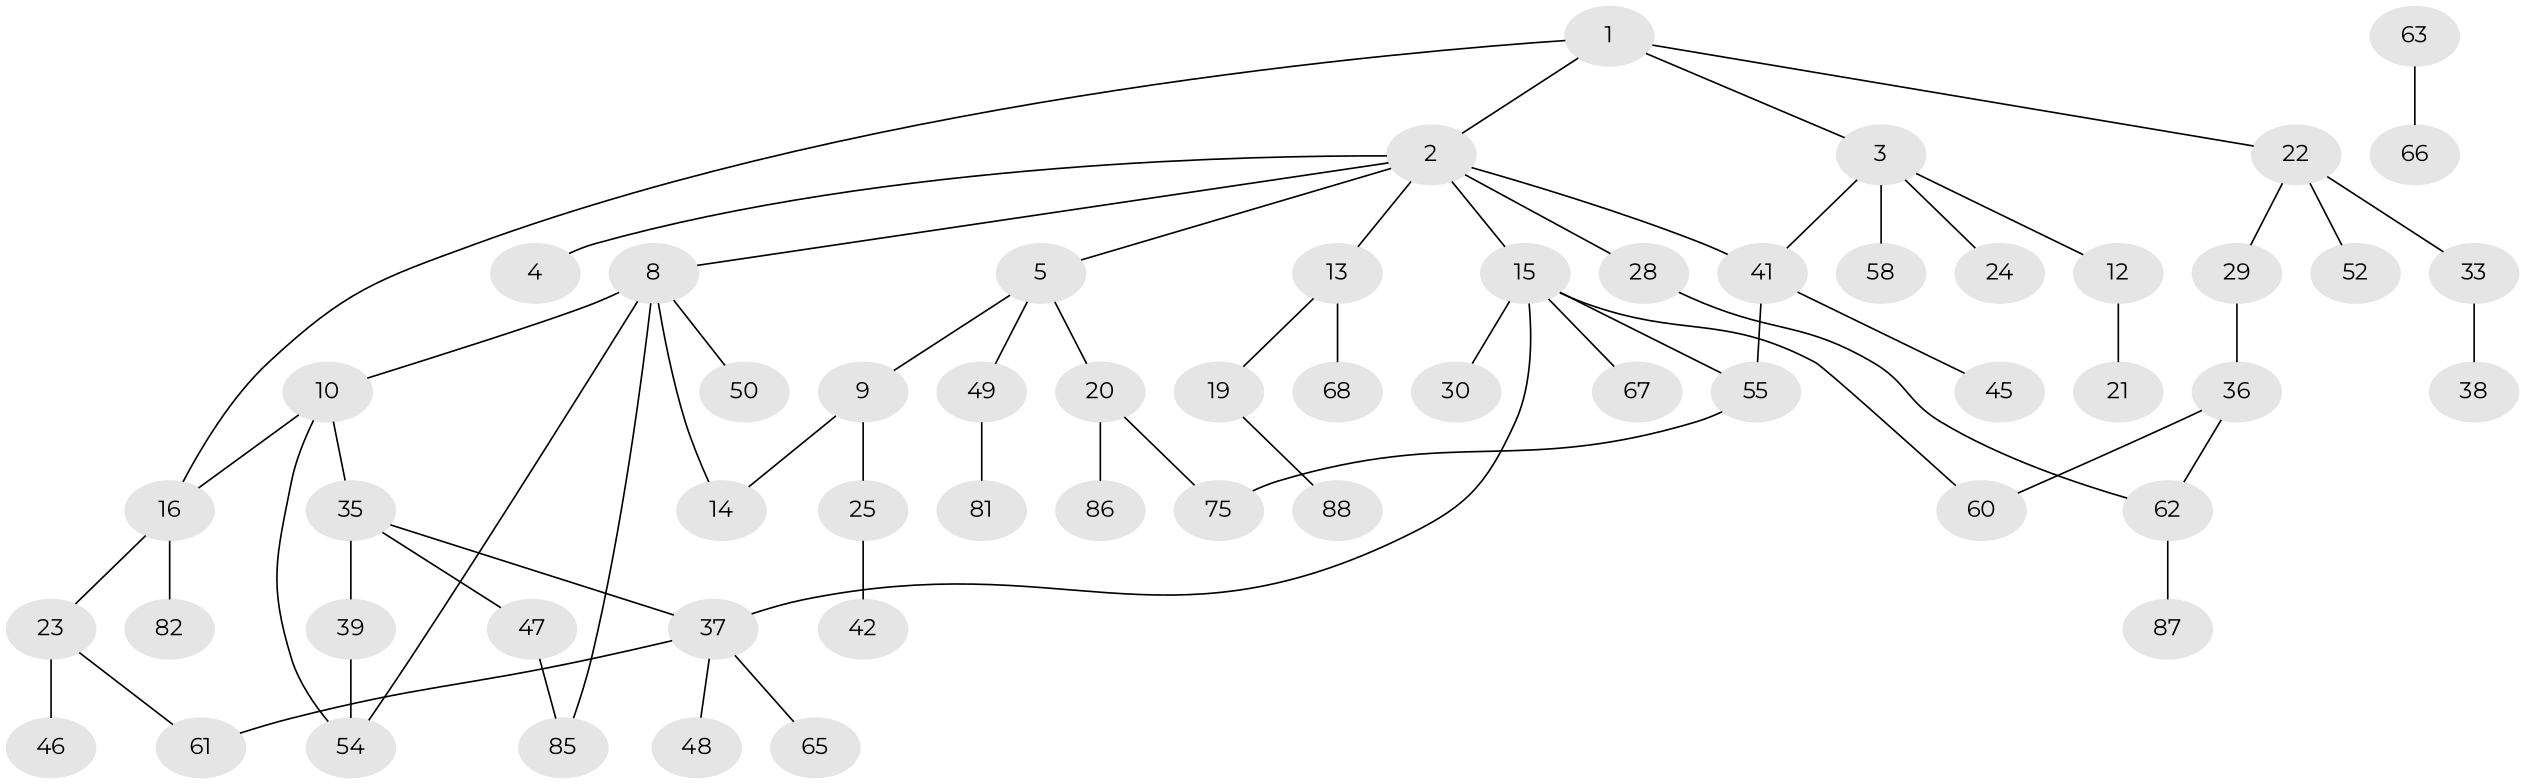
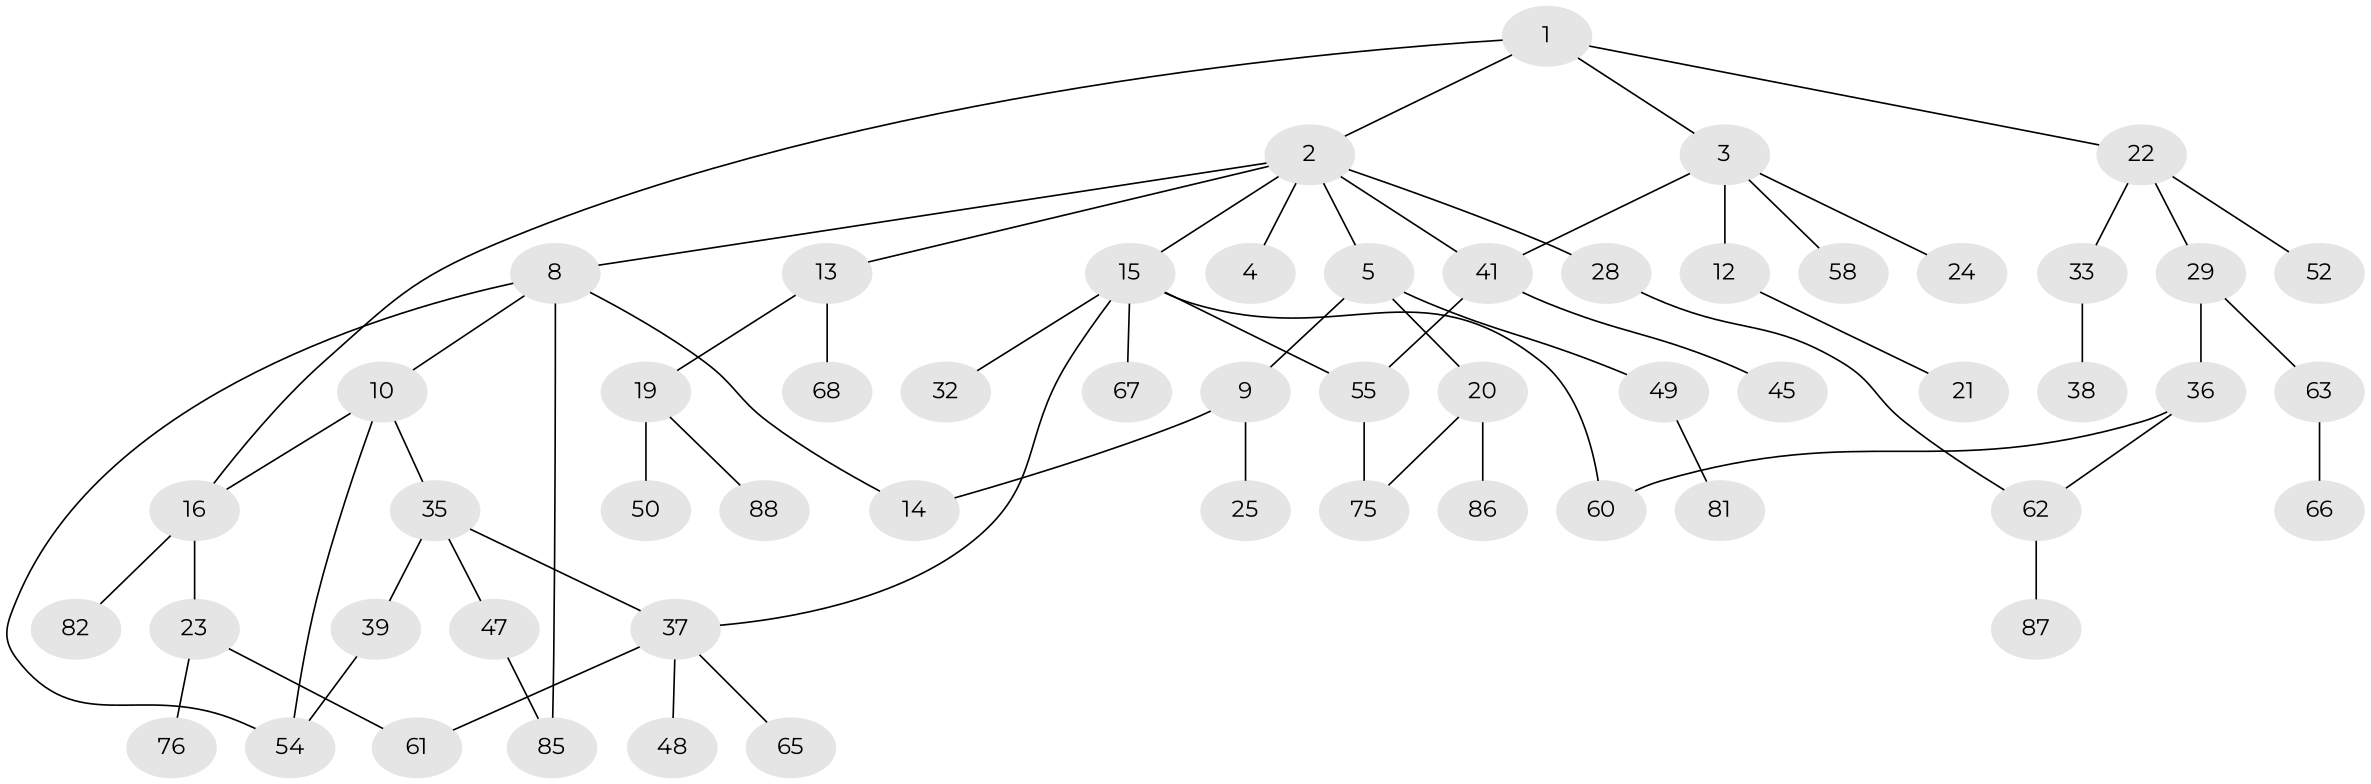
(699, 333) -> (646, 452)
none -> (2260, 333)
(1456, 392) -> (946, 392)
(863, 629) -> none
(51, 748) -> (172, 748)
